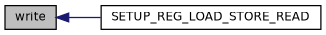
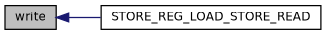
(211, 17) -> (211, 17)
